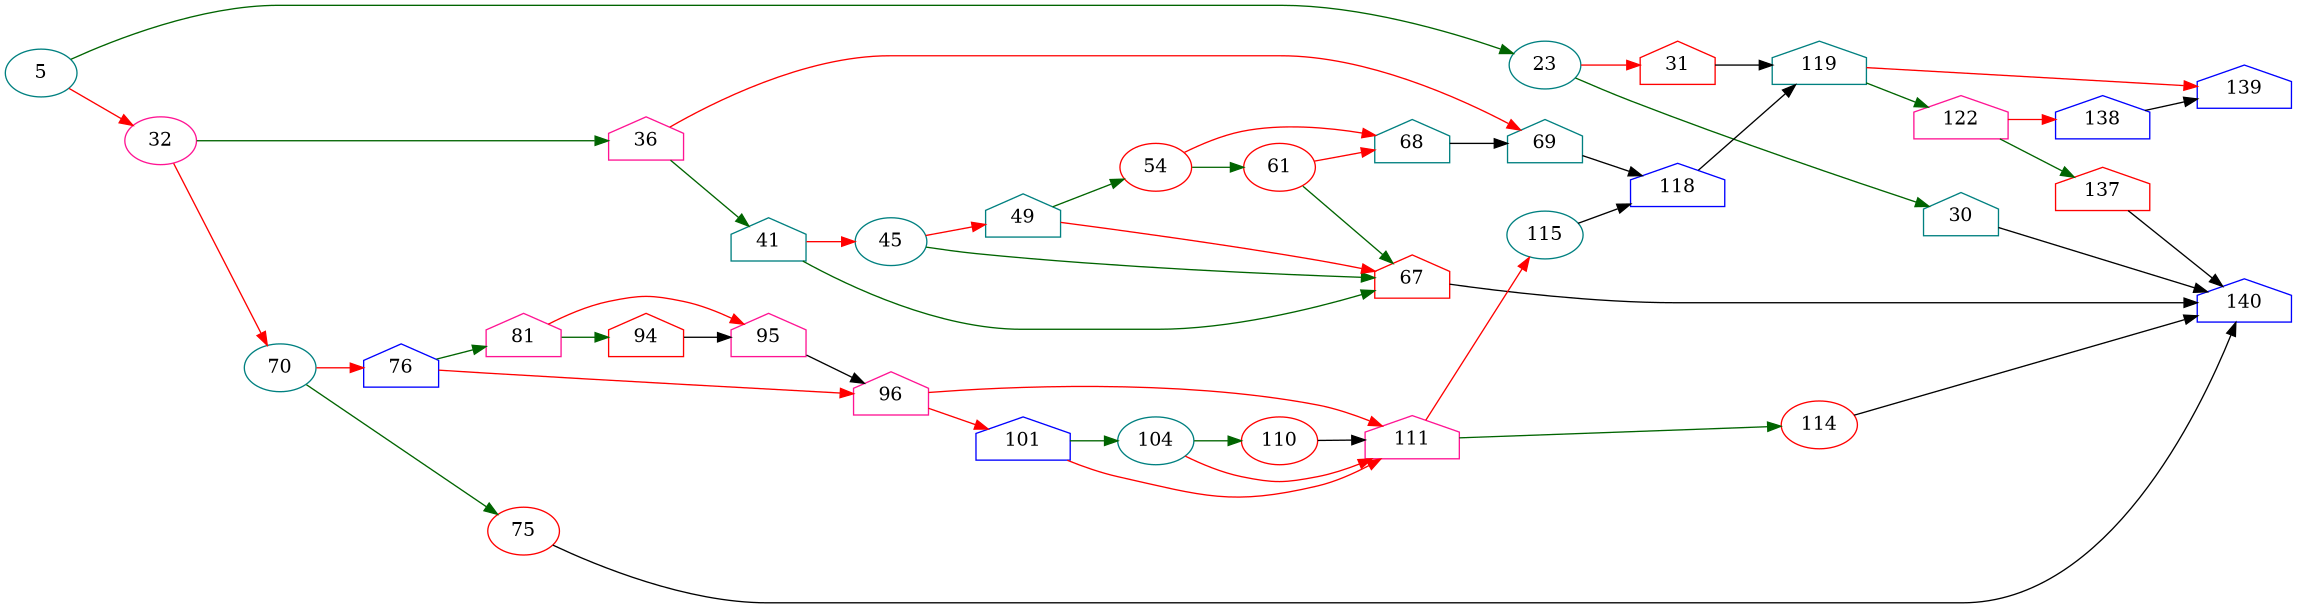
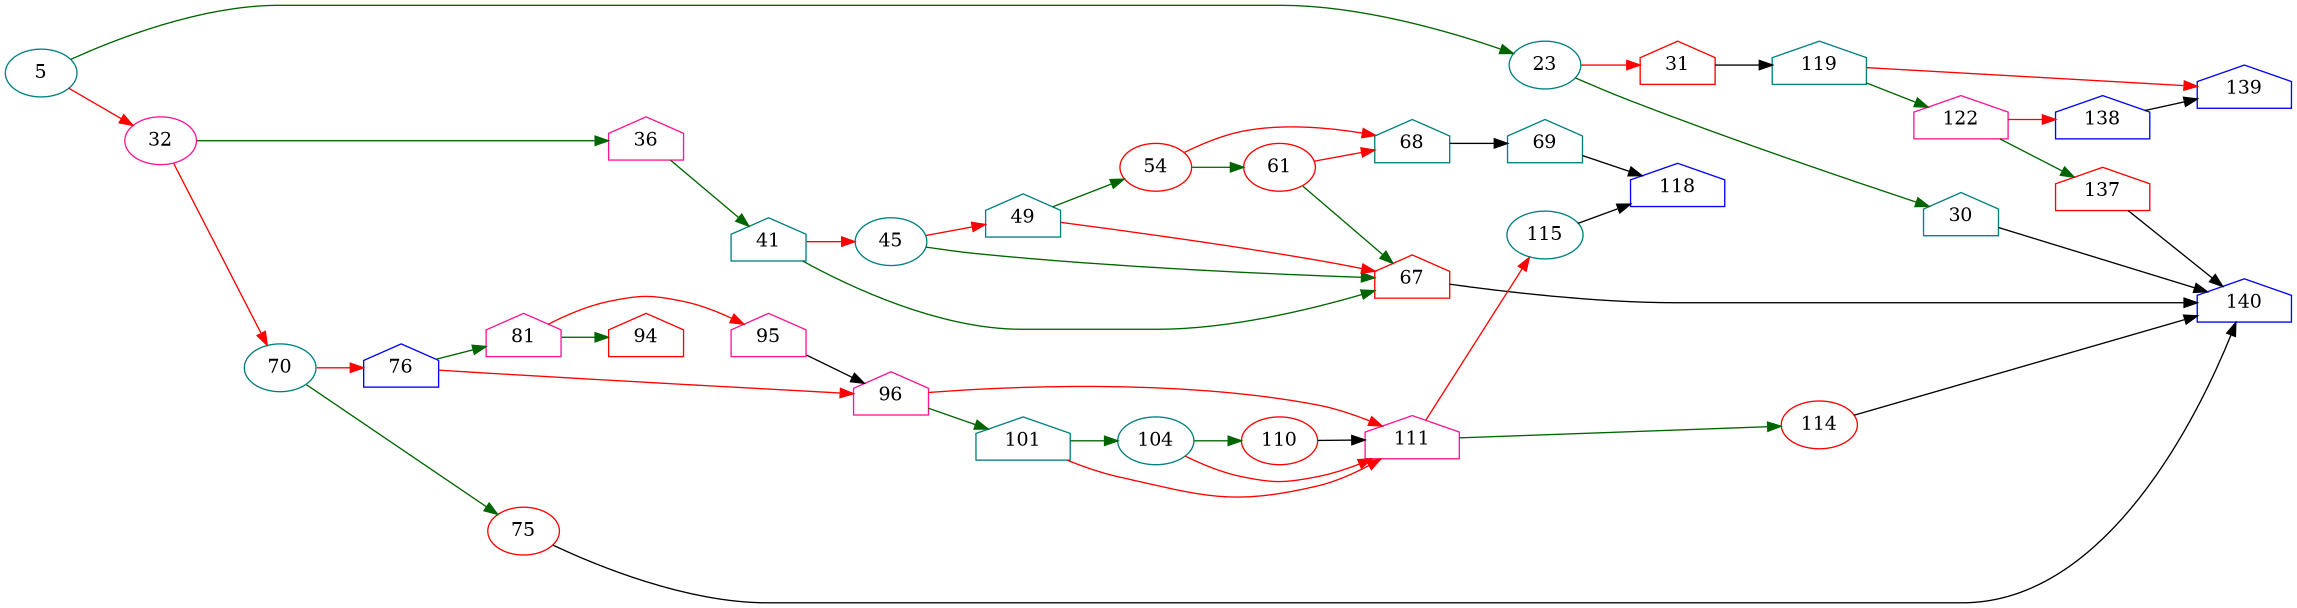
(1088, 56) -> none
(1742, 132) -> none
(701, 337) -> none
(952, 416) -> (952, 416)
(1023, 441) -> (1023, 441)
